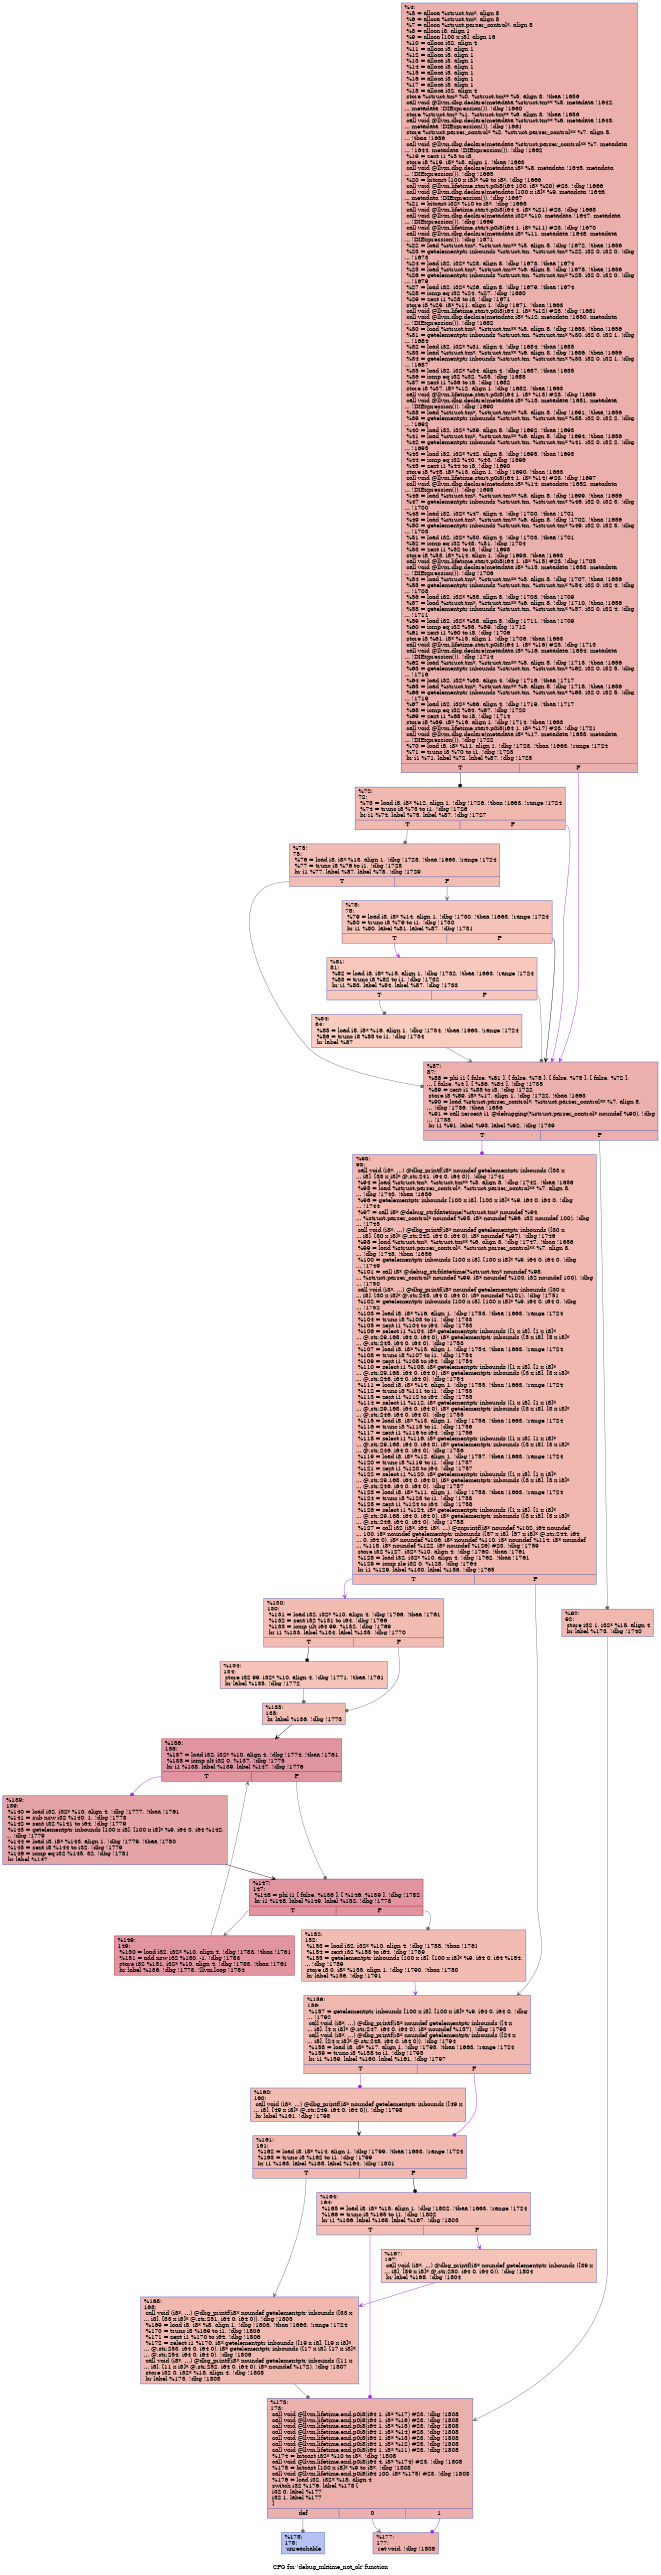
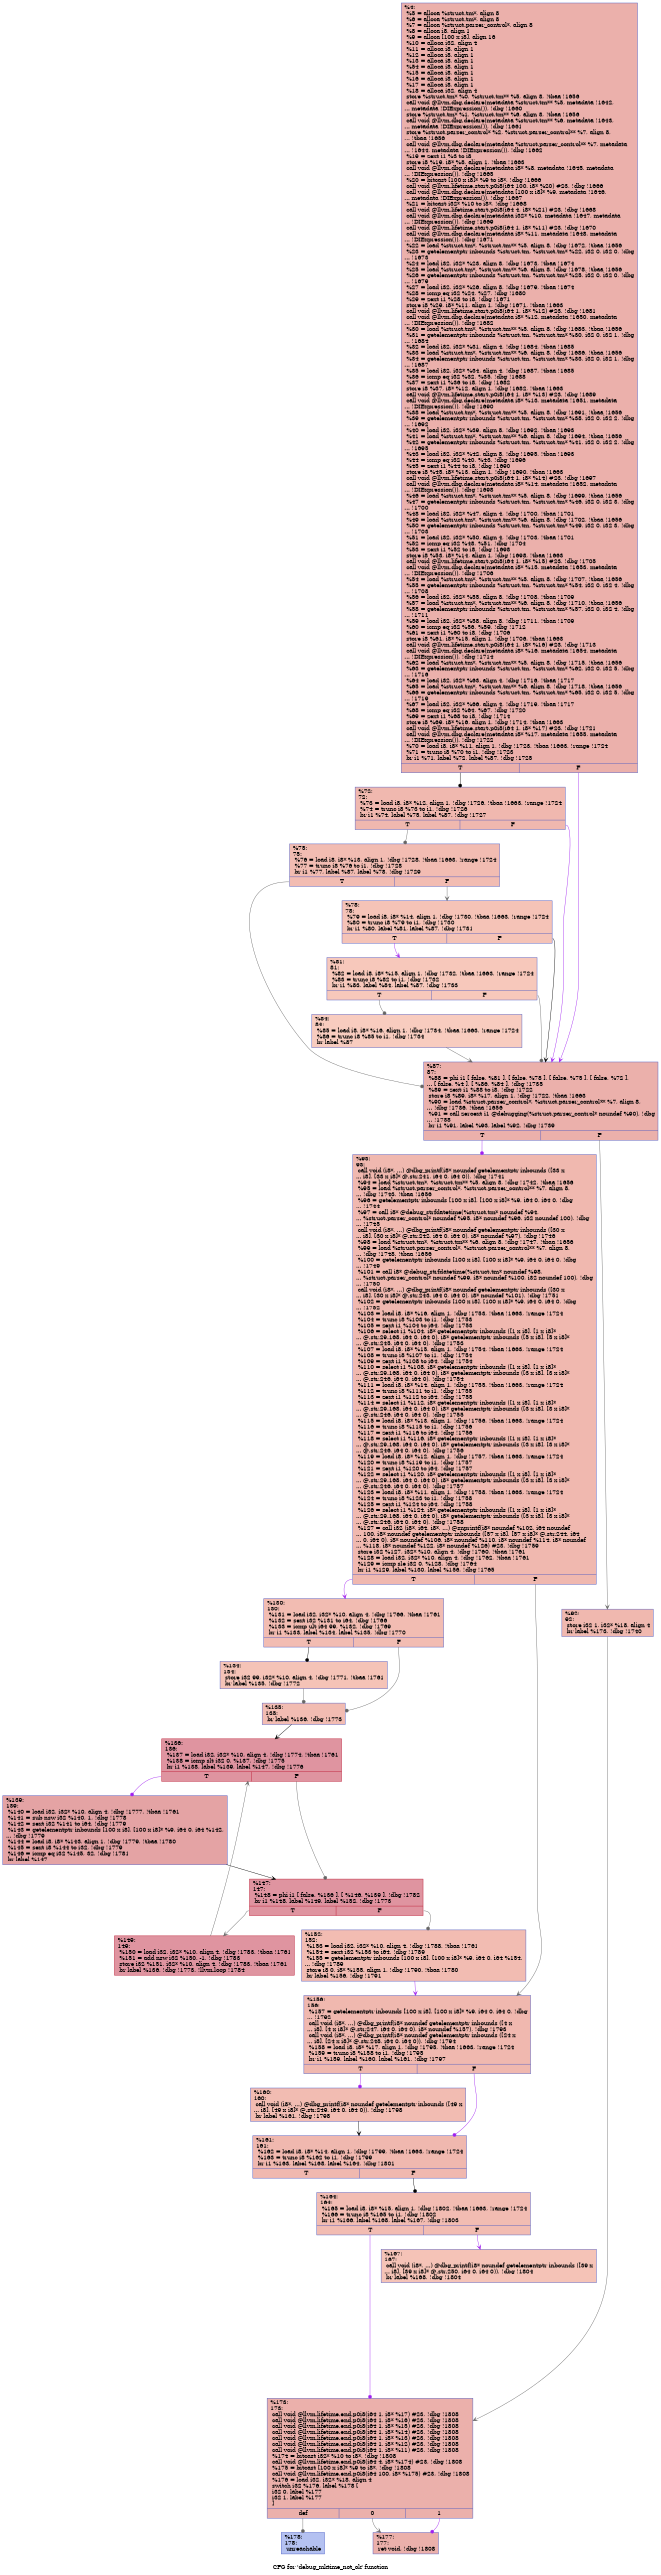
(439, 67) -> (439, 67)
(604, 1373) -> (604, 1373)
(250, 2340) -> none
